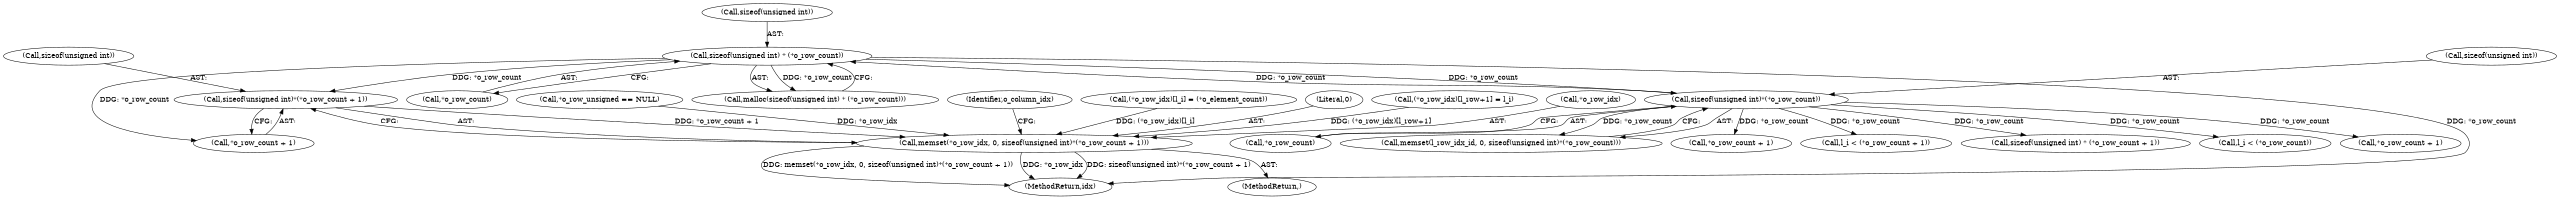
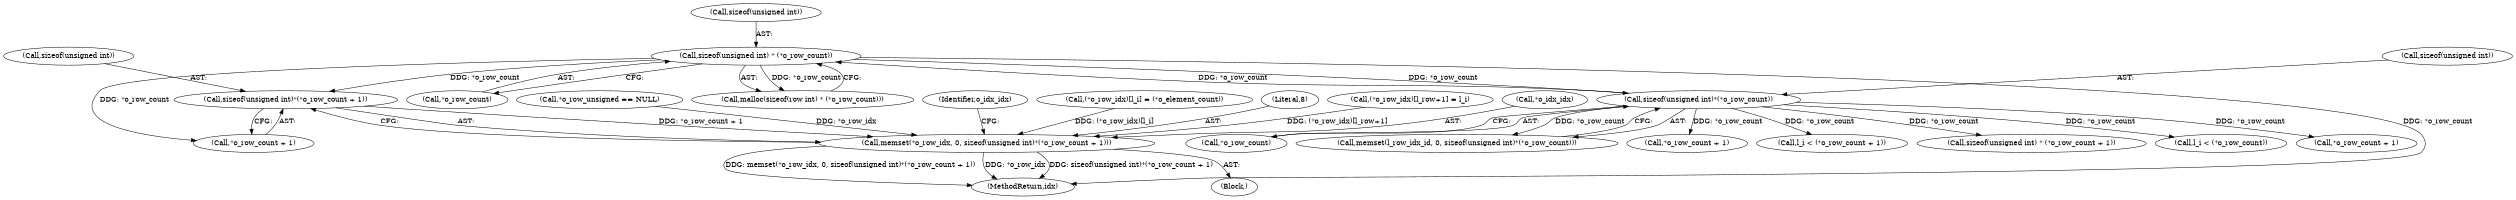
(815, 100) -> (803, 100)
(1010, 100) -> (975, 100)
(1334, 100) -> (1290, 100)
(1591, 100) -> (1545, 100)
(1272, 187) -> (1234, 187)
